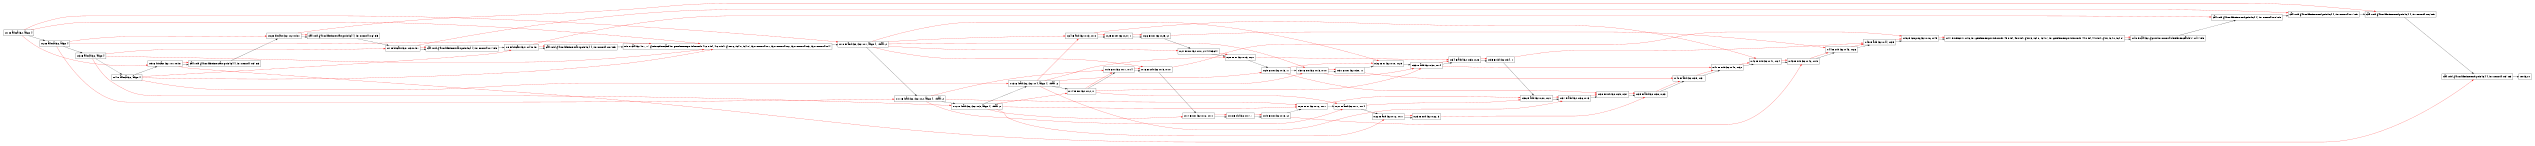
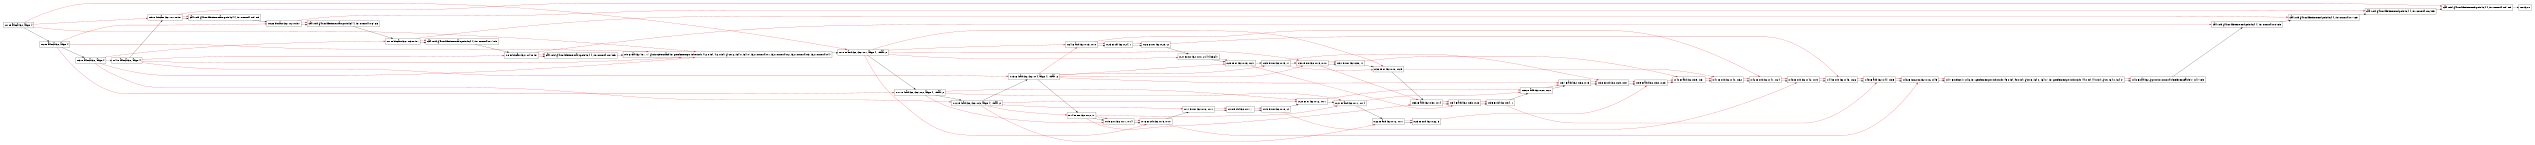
(1576, 67) -> (1558, 69)
